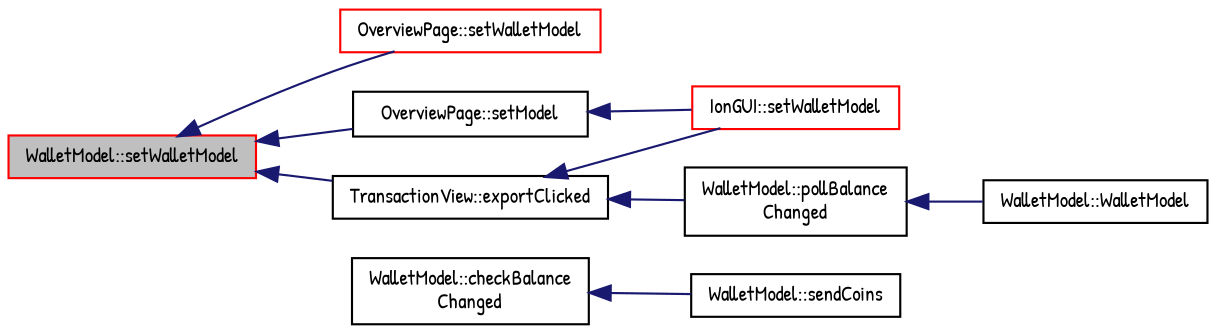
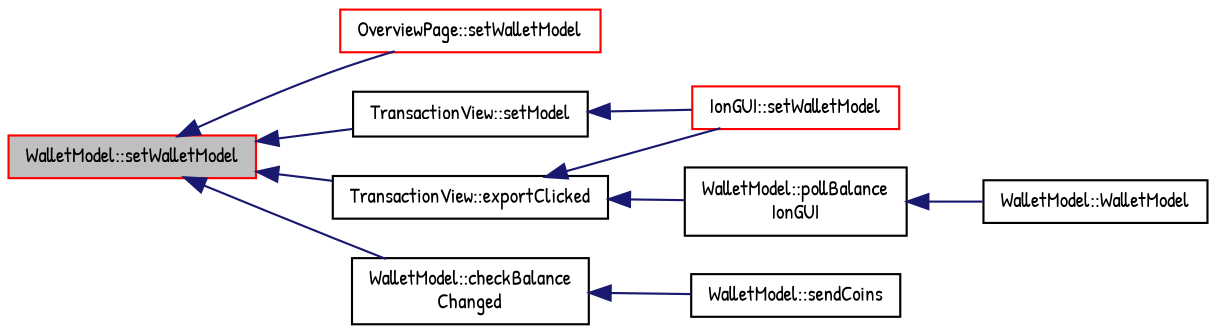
(470, 114) -> (470, 114)
(796, 202) -> (796, 202)
none -> (295, 223)
